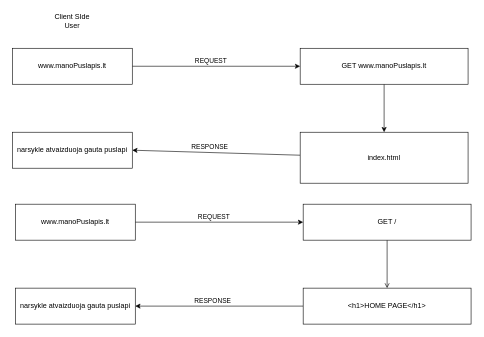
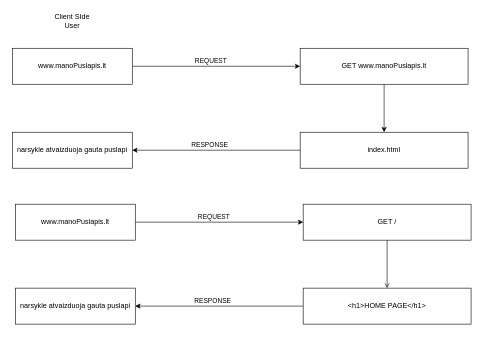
(384, 158) -> (384, 150)
